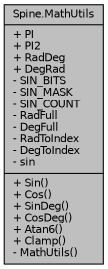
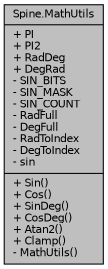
(38, 230) -> (38, 230)
